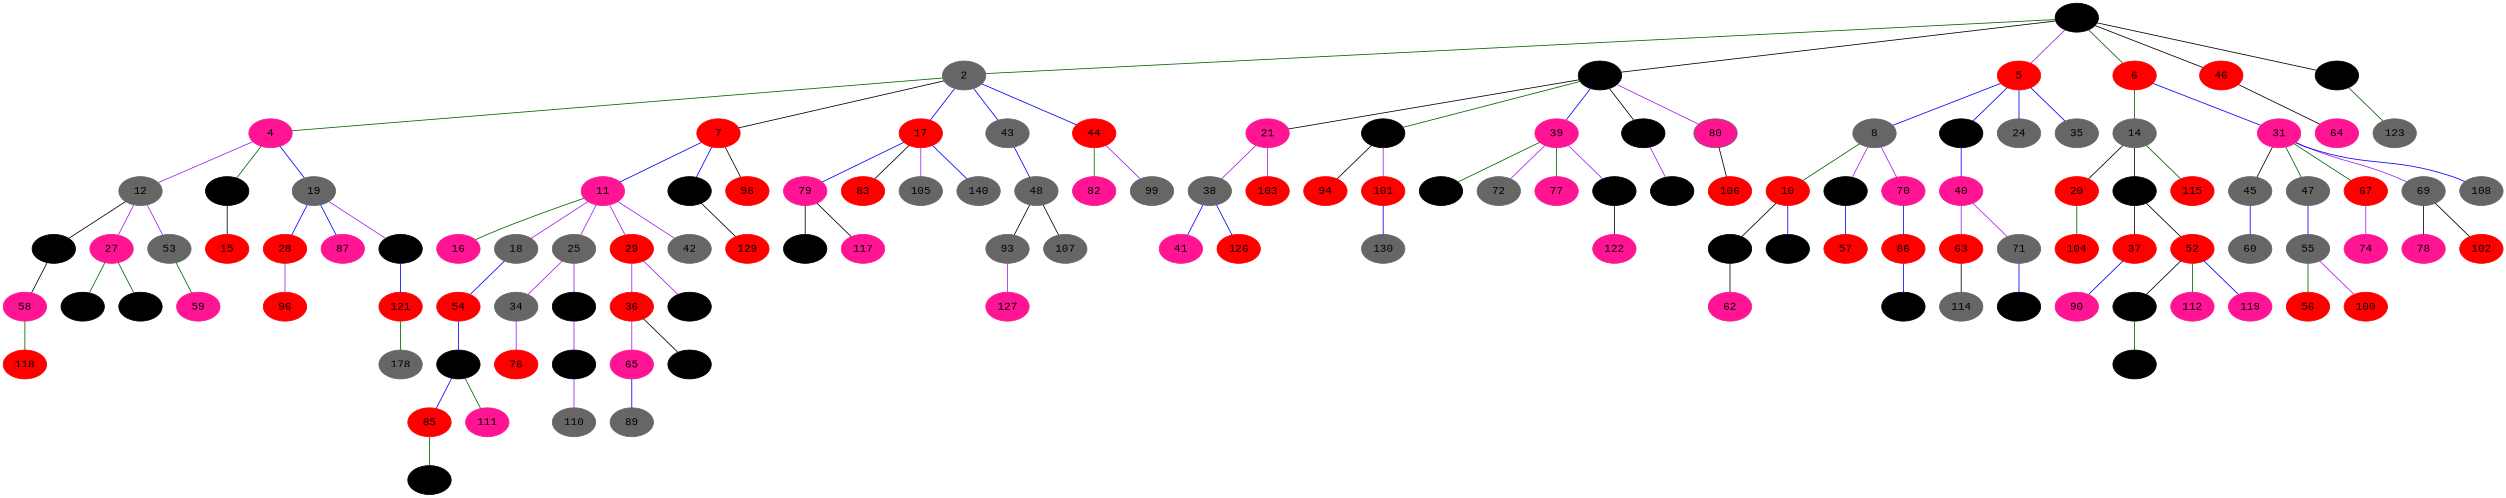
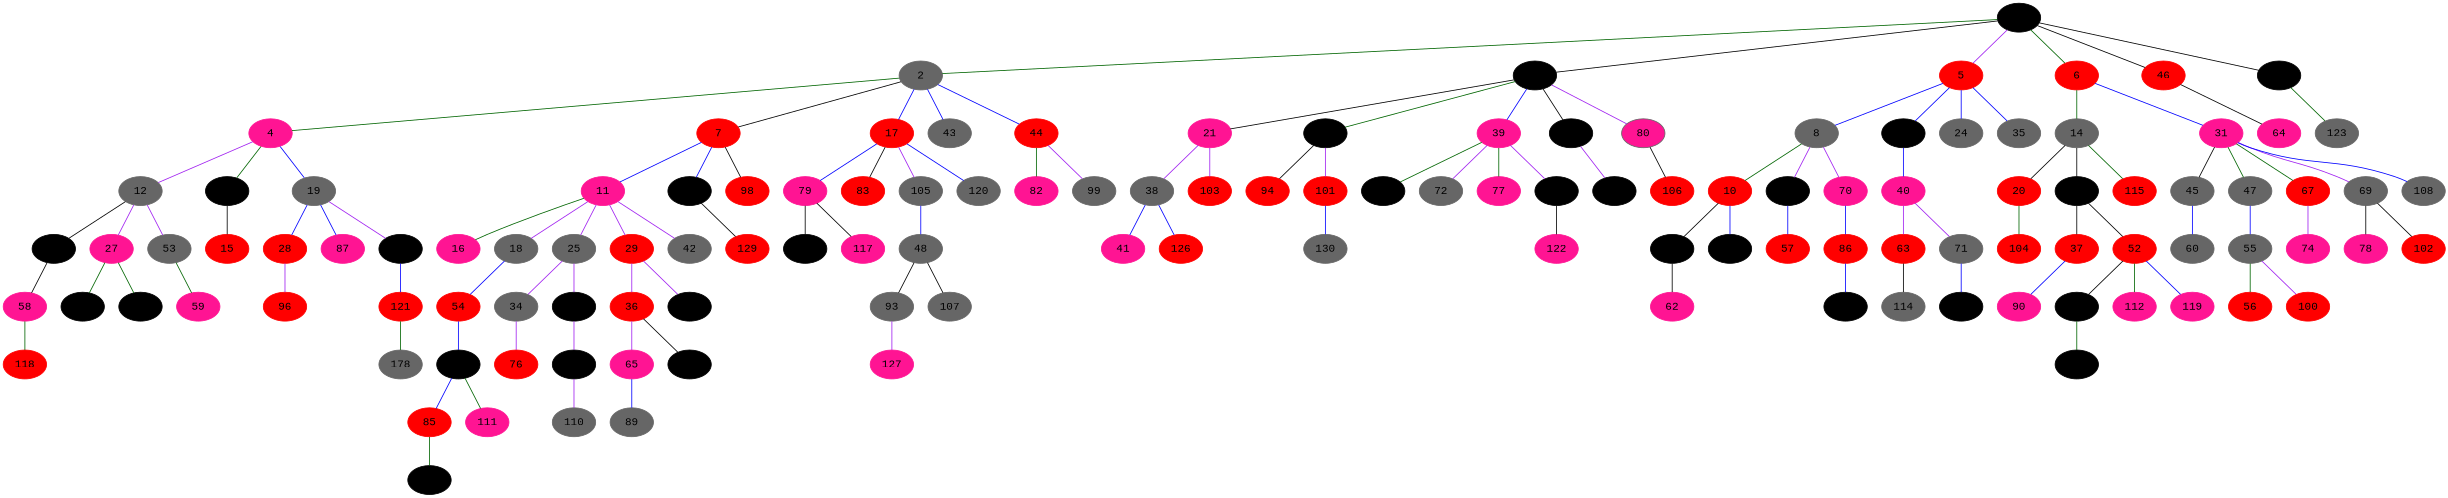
(1022, 162) -> (921, 220)
(979, 191) -> (979, 191)
